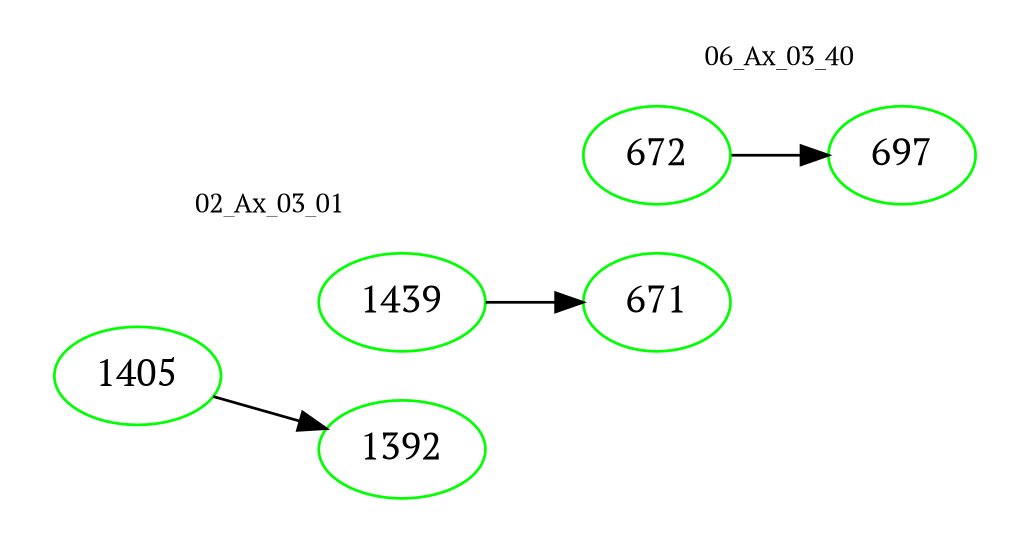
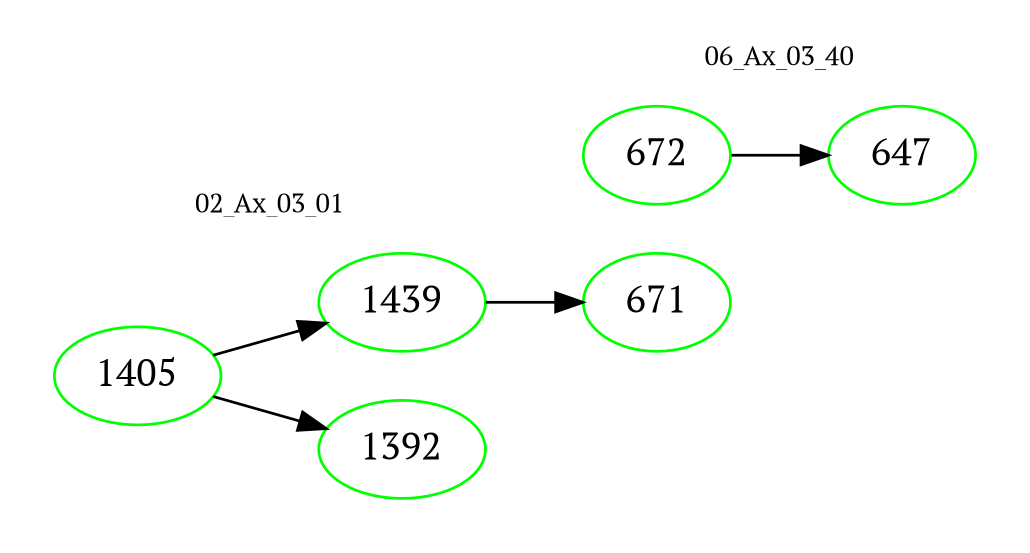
(902, 155) -> (902, 155)
none -> (256, 343)
